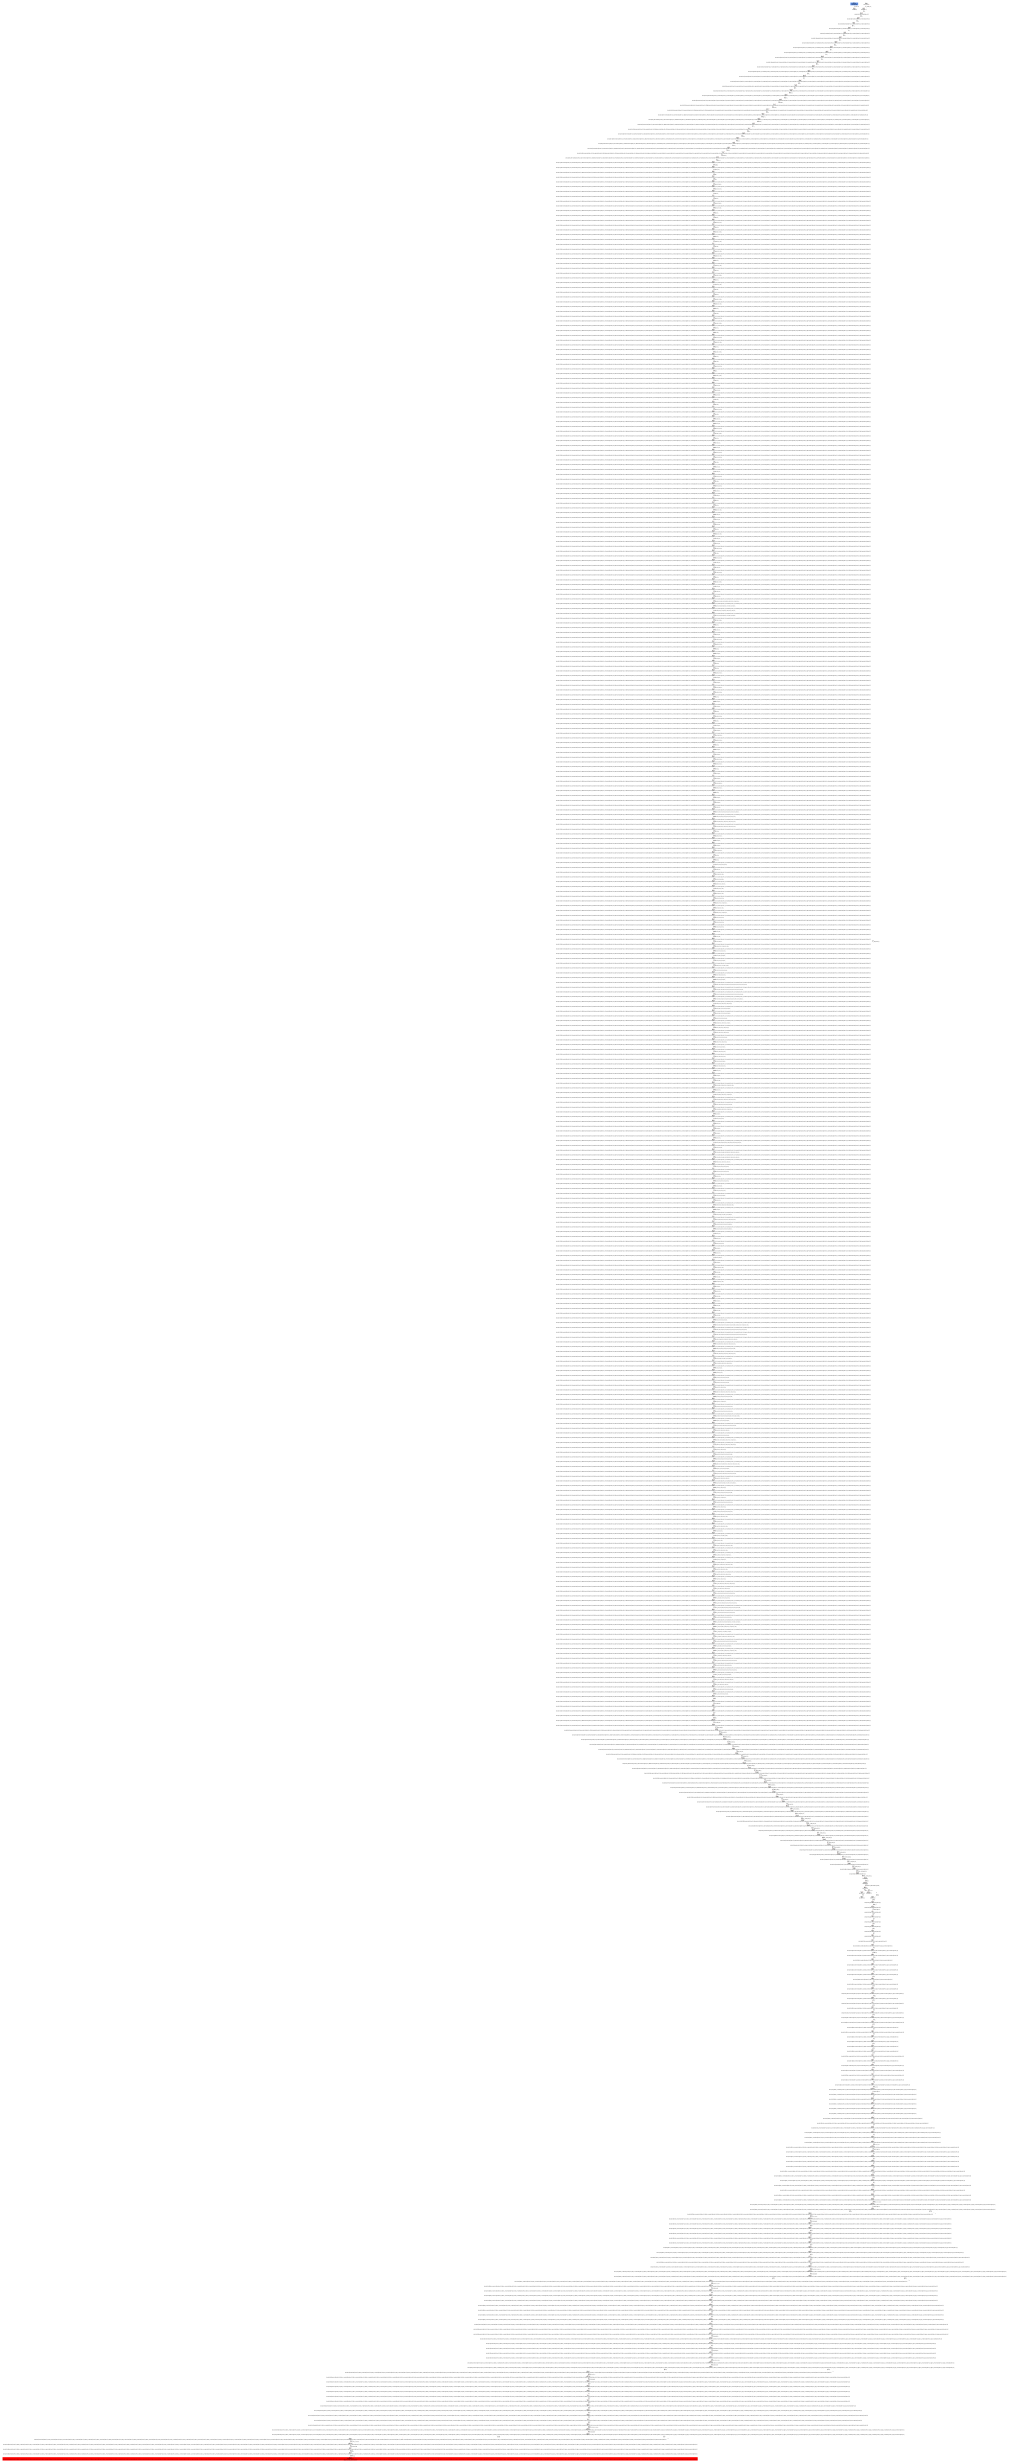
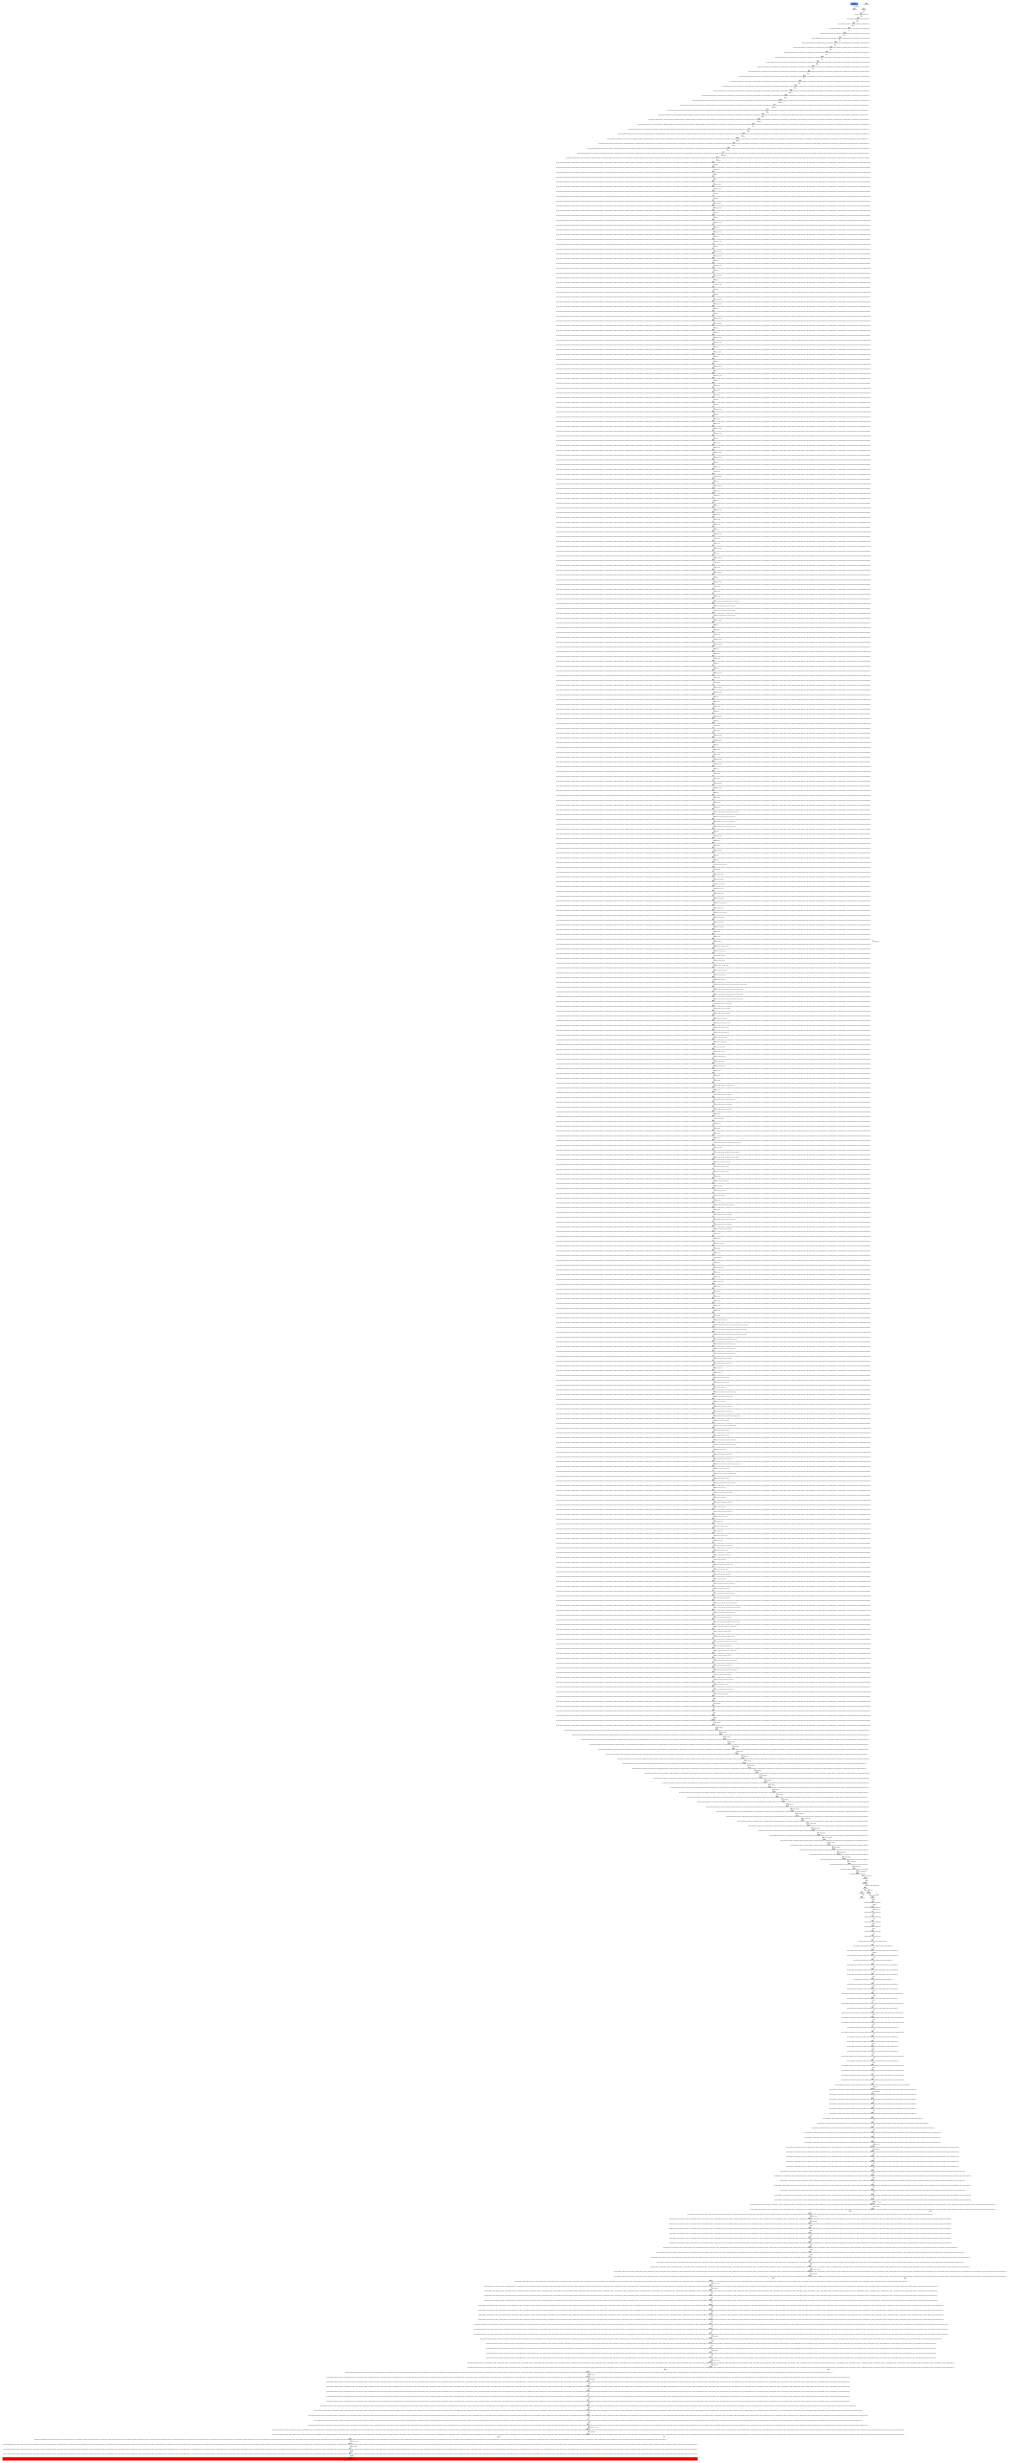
(865, 6) -> none
none -> (868, 1895)
